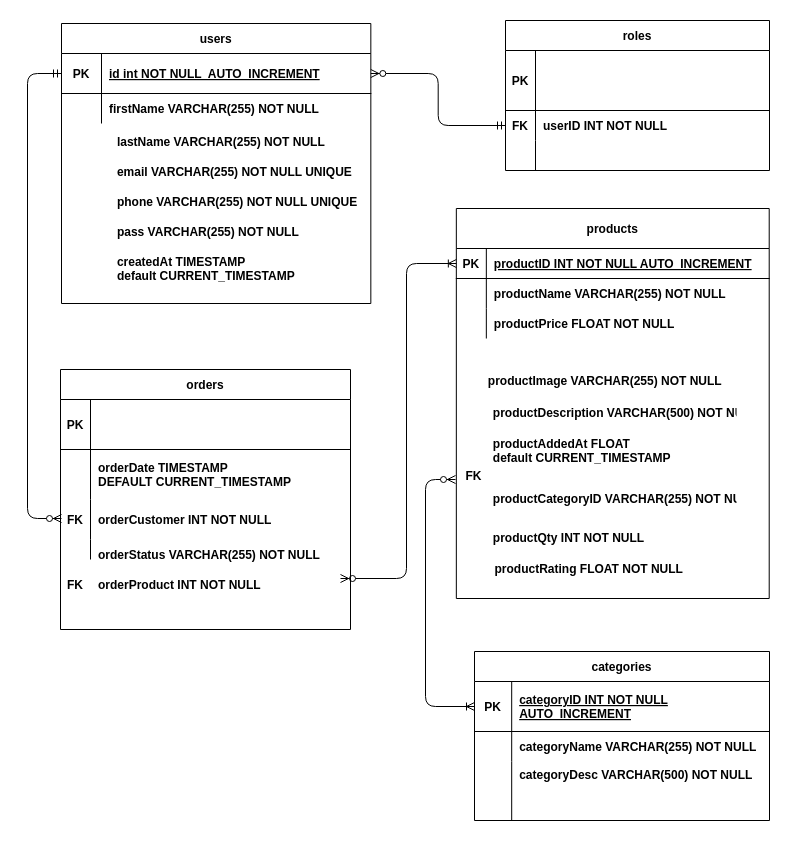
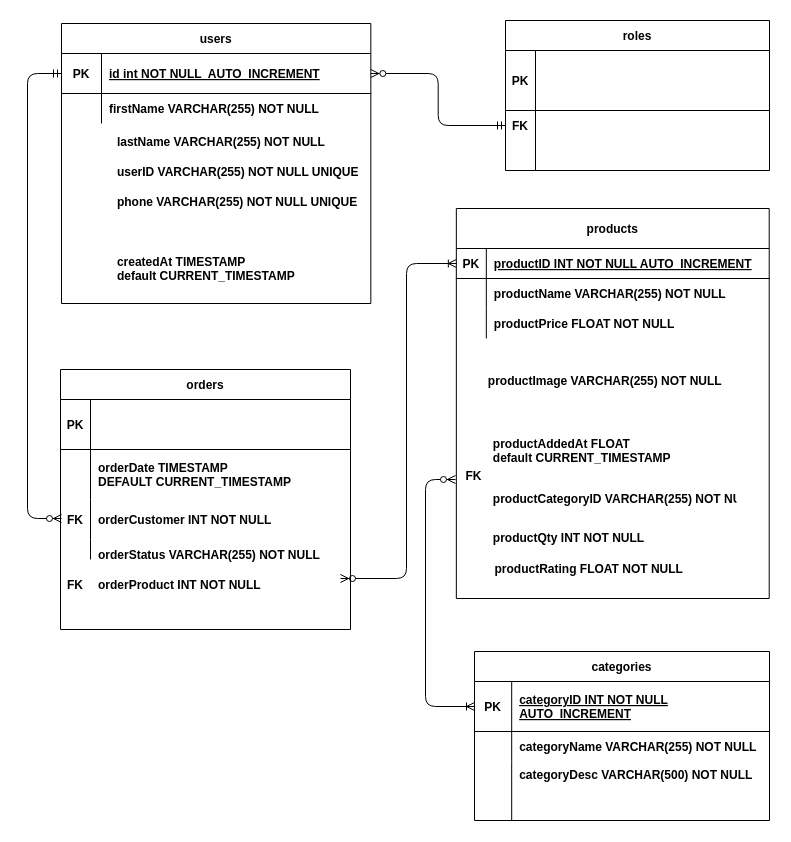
(653, 126) -> none
(218, 172) -> (225, 172)
(239, 234) -> none
(611, 413) -> none
